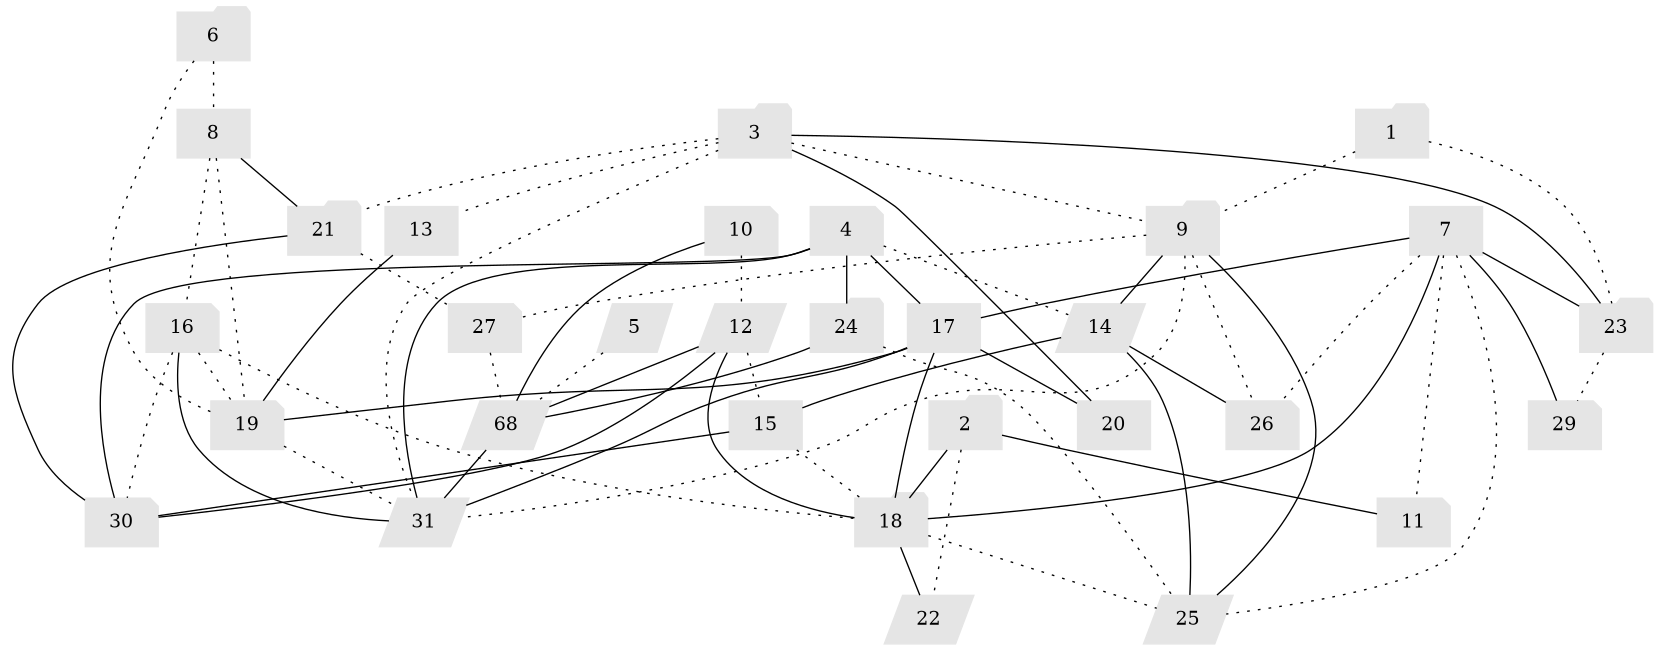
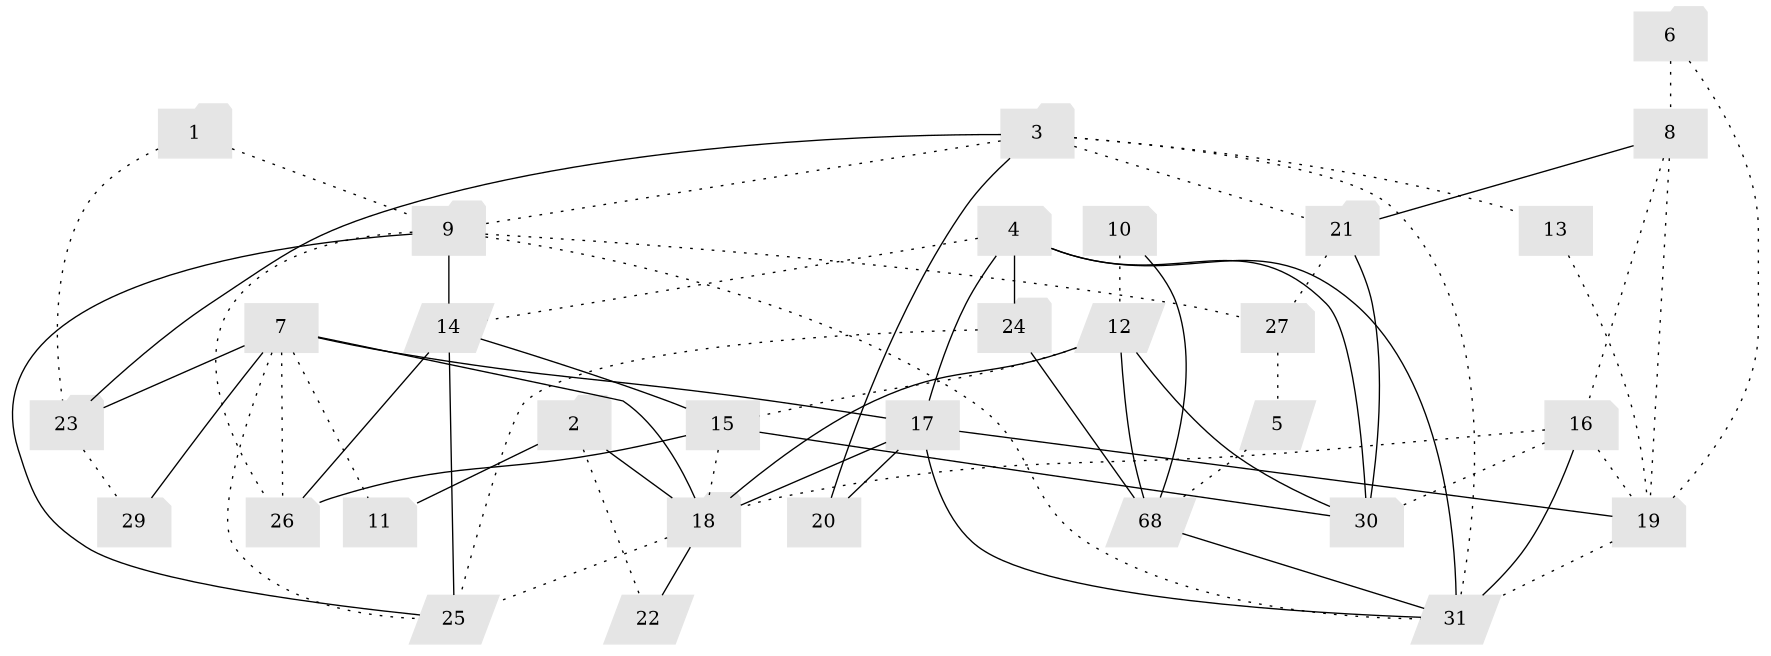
(323, 323) -> (1621, 373)
(496, 377) -> (1278, 377)
none -> (521, 464)
